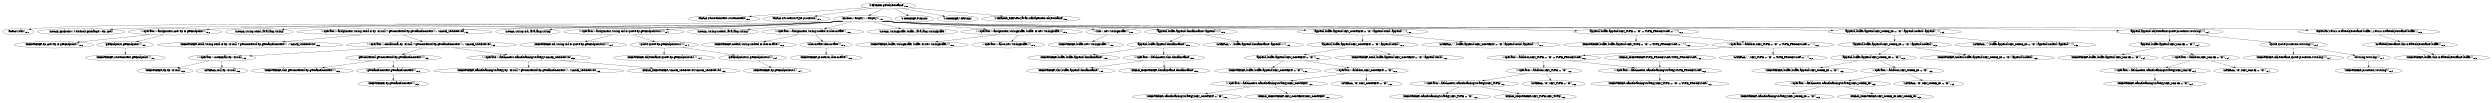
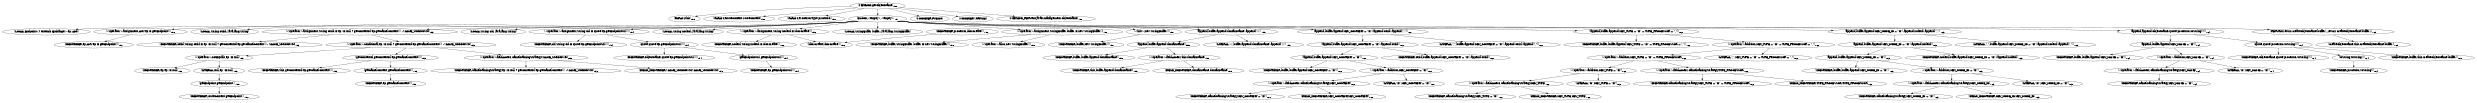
(396, 24) -> (774, 10)
(151, 38) -> (219, 76)
(826, 50) -> (892, 38)
(2425, 51) -> (2349, 51)
(1660, 63) -> (1766, 77)
